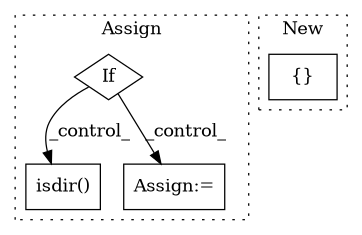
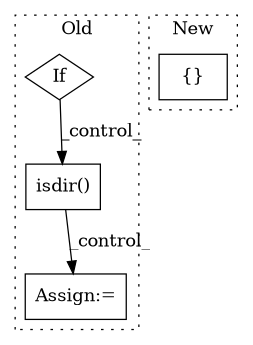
(132, 30) -> (77, 30)
(136, 123) -> (69, 235)
